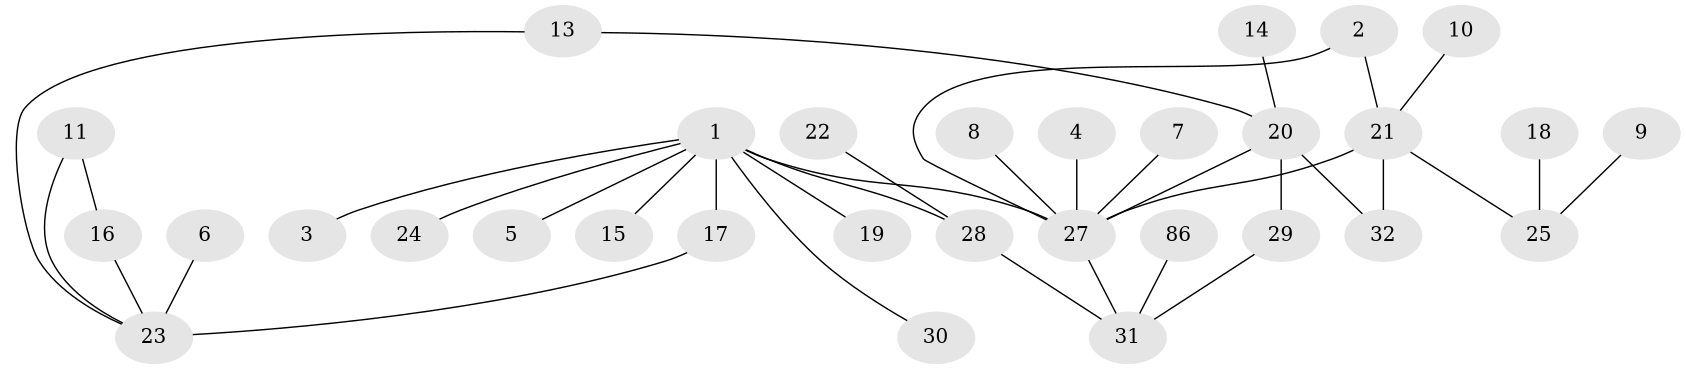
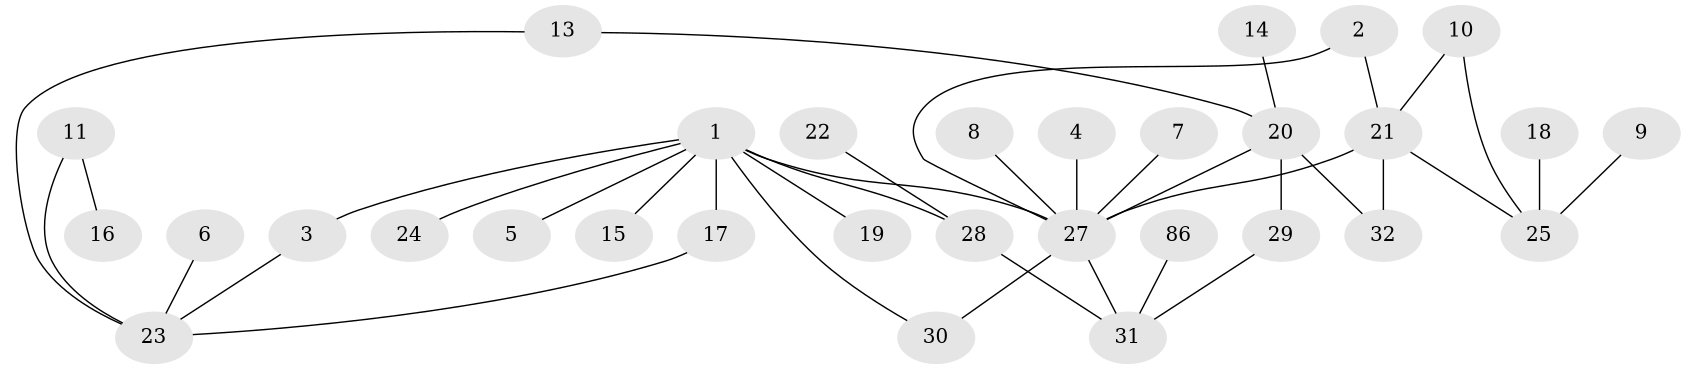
none -> (1481, 139)
(129, 287) -> (231, 287)
none -> (1006, 287)
